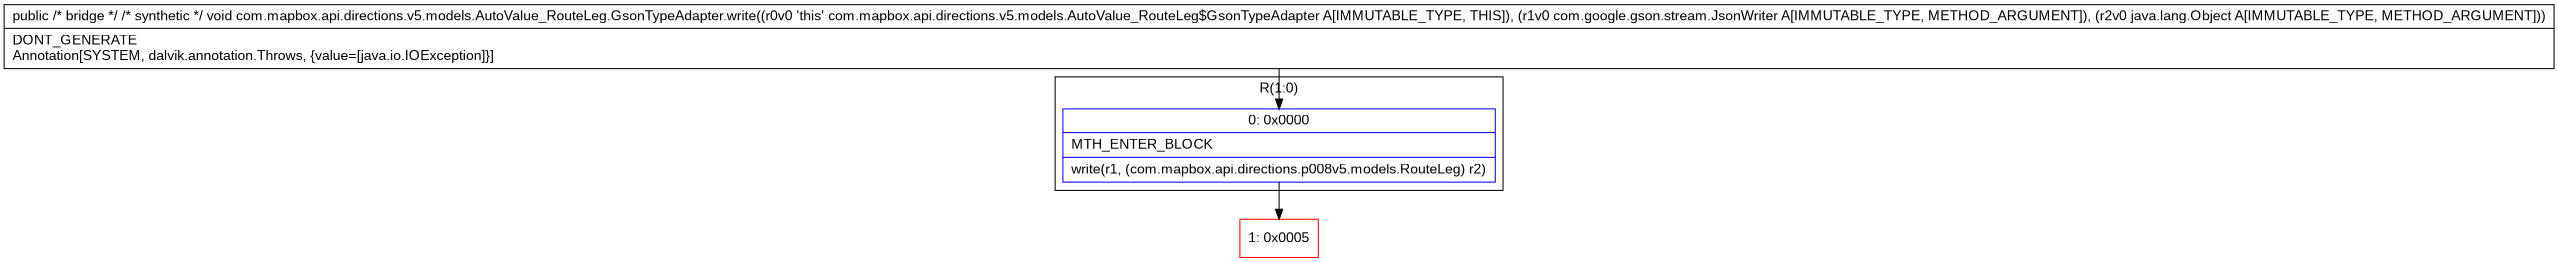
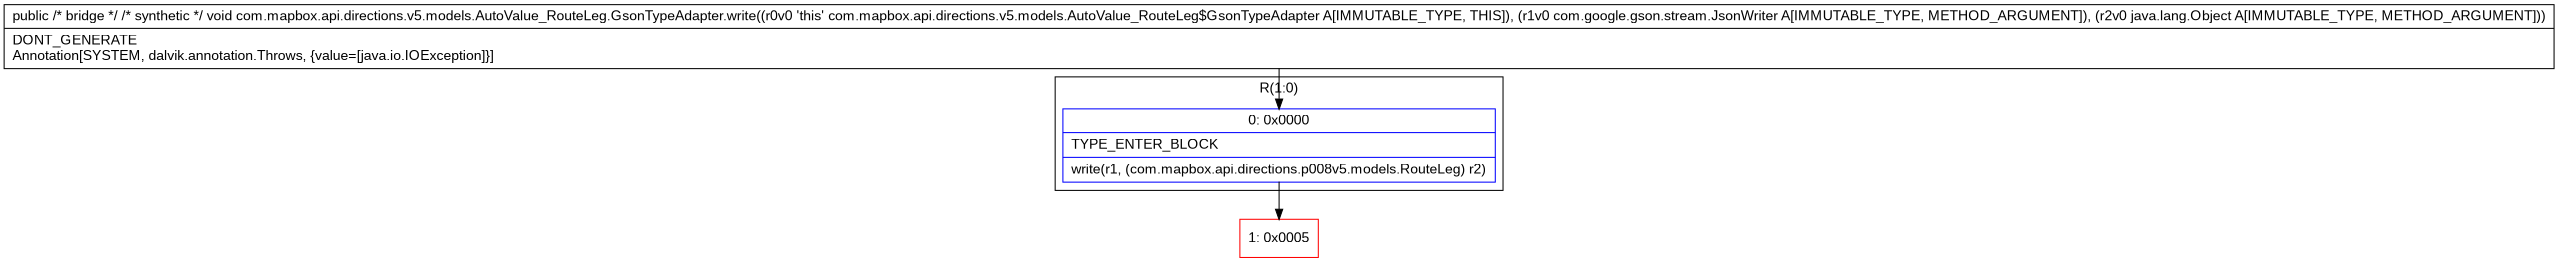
(1142, 144) -> (1145, 144)
